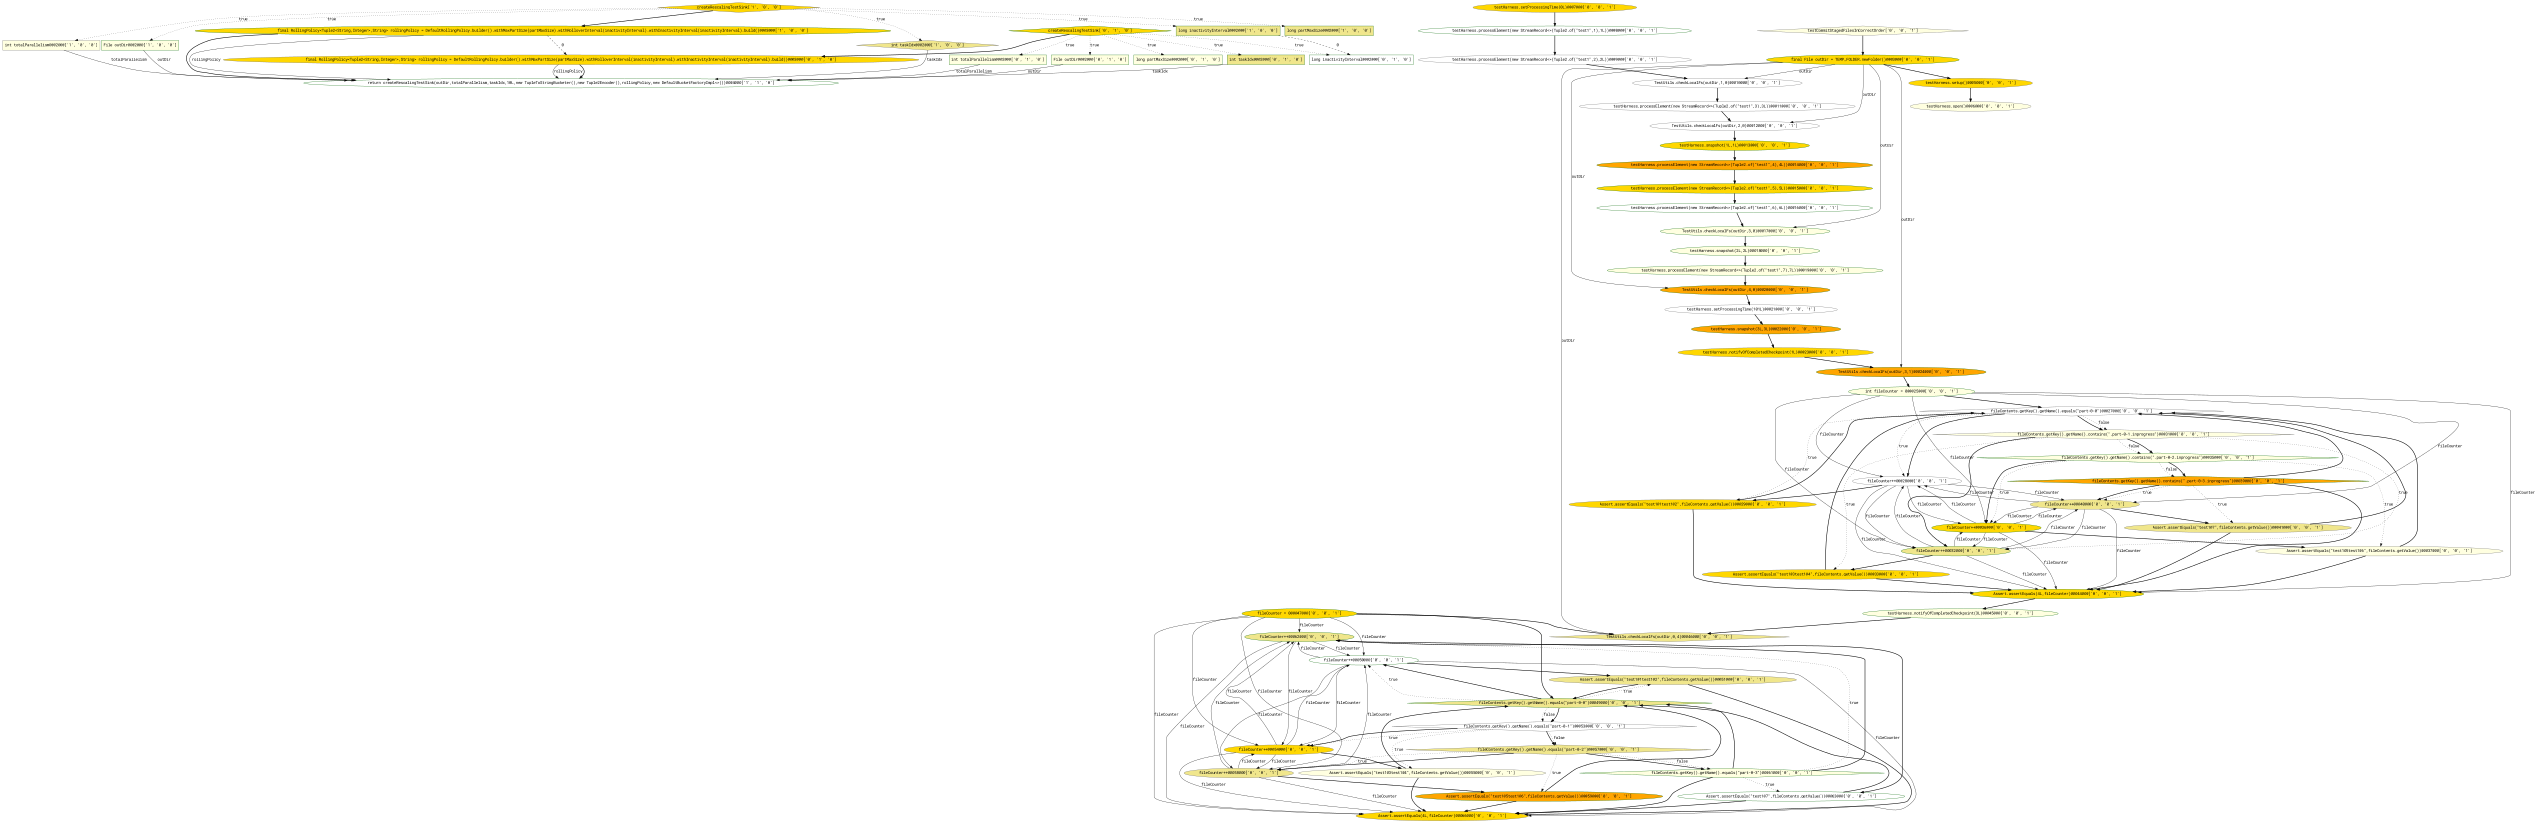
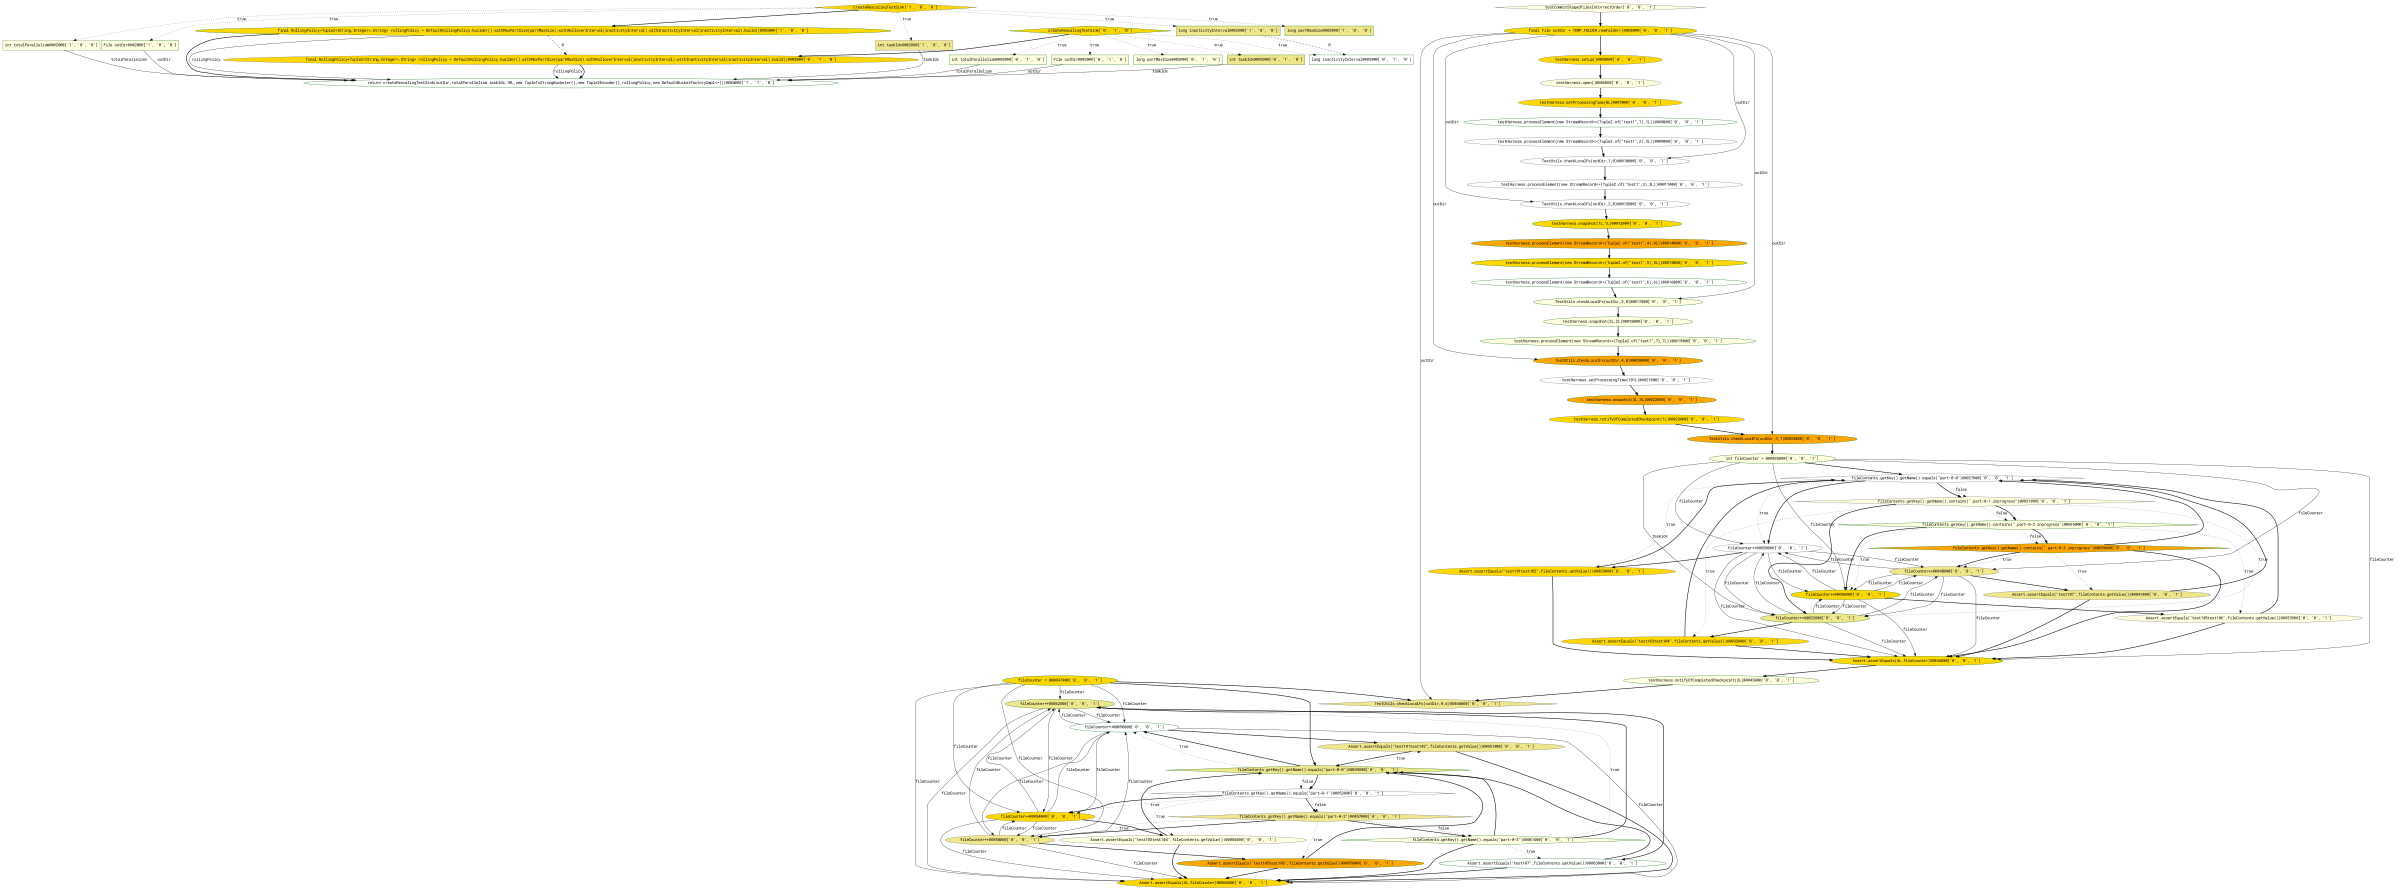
(928, 45) -> (914, 45)
none -> (1600, 92)
(1797, 469) -> (1660, 537)
